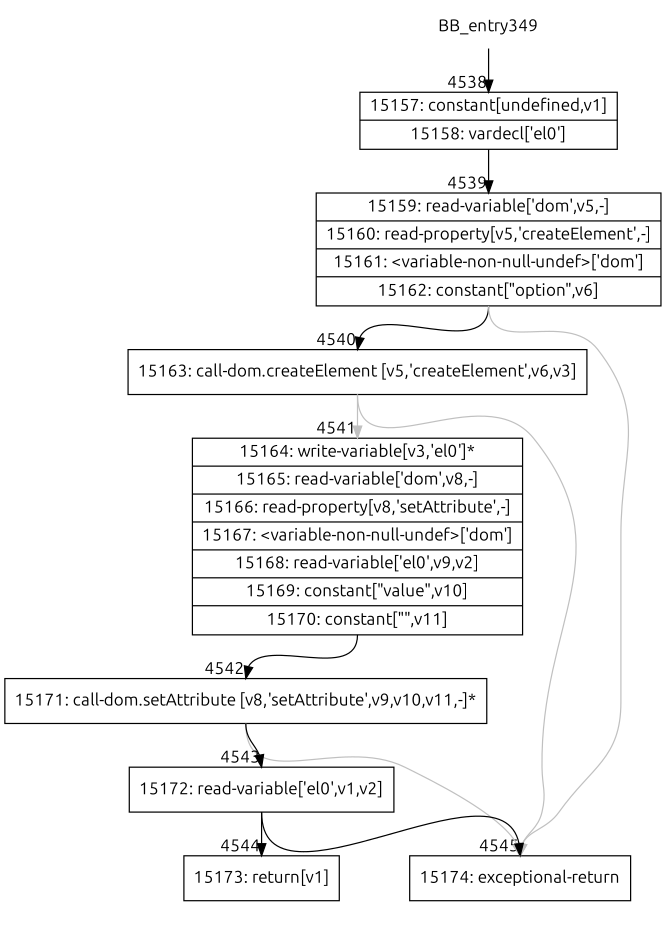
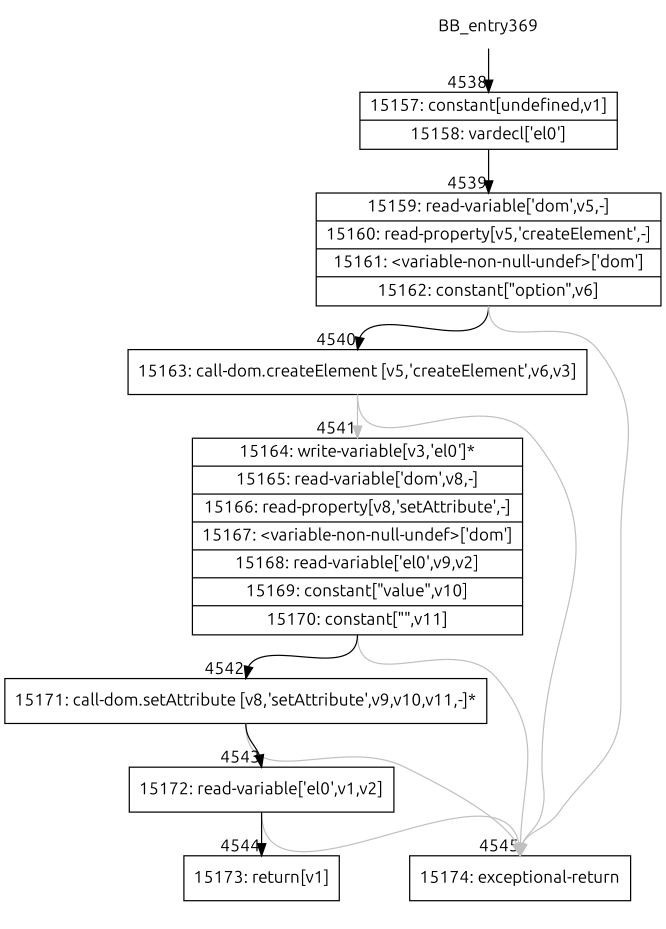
(489, 27) -> (489, 27)
none -> (500, 683)
(385, 836) -> (385, 836)
